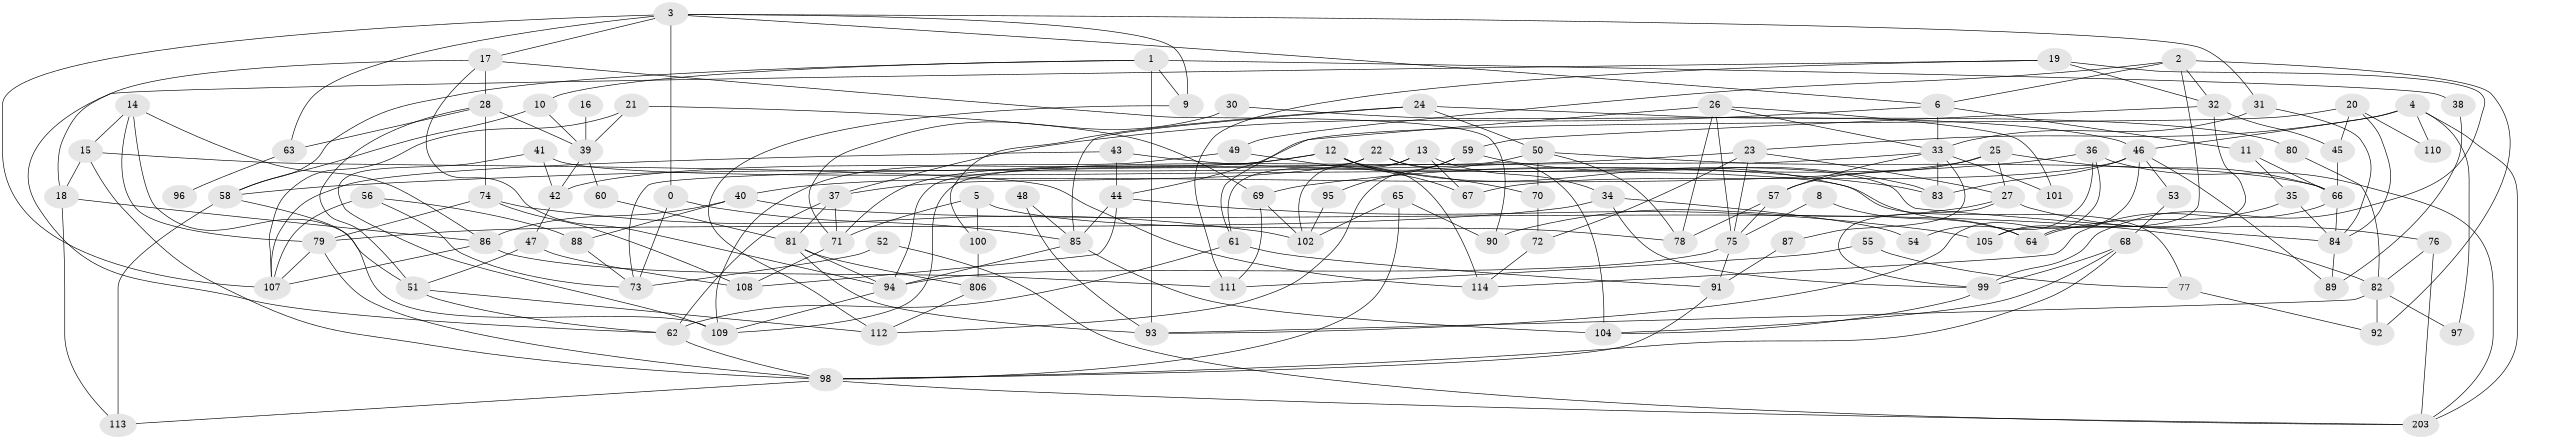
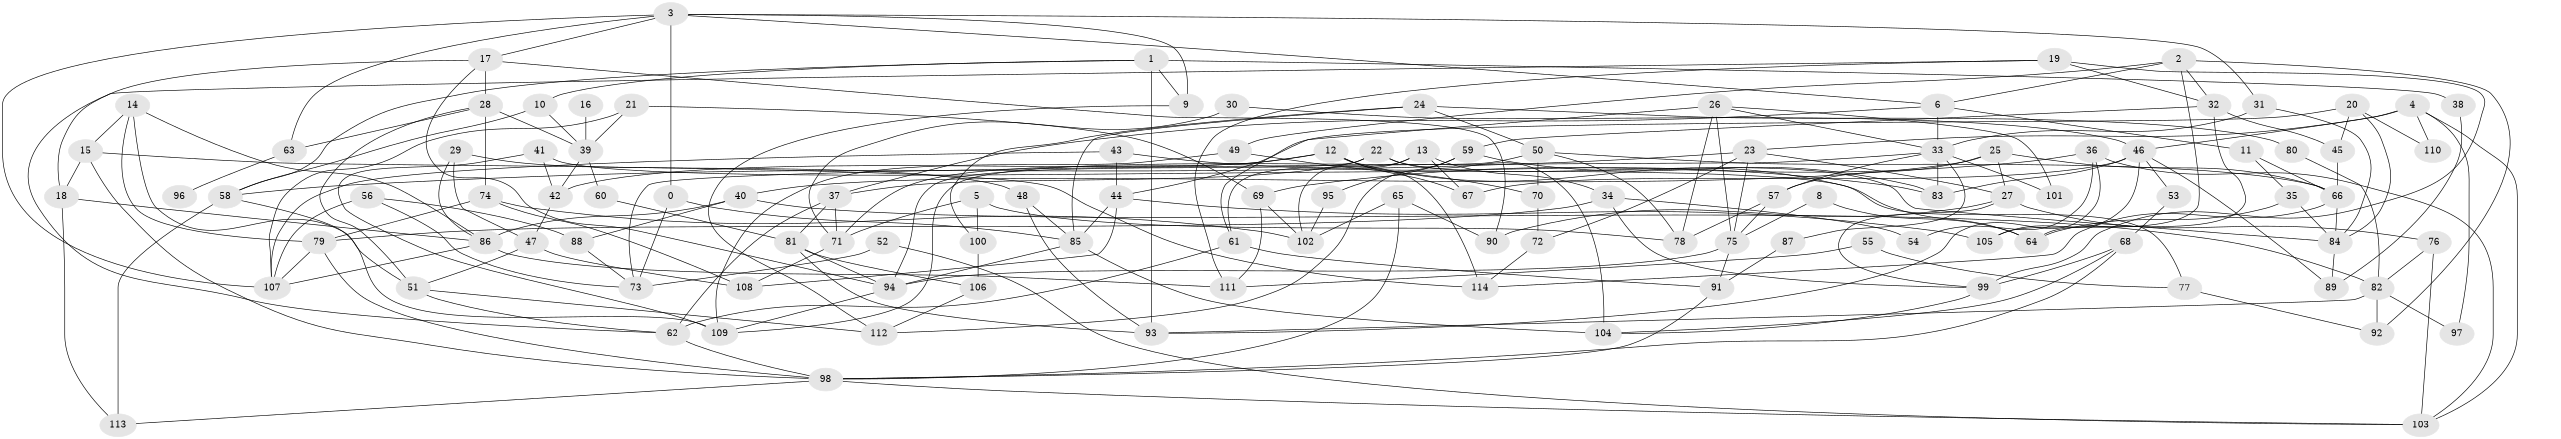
none -> (456, 151)
(978, 288) -> (978, 288)
(2421, 425) -> (2421, 425)
